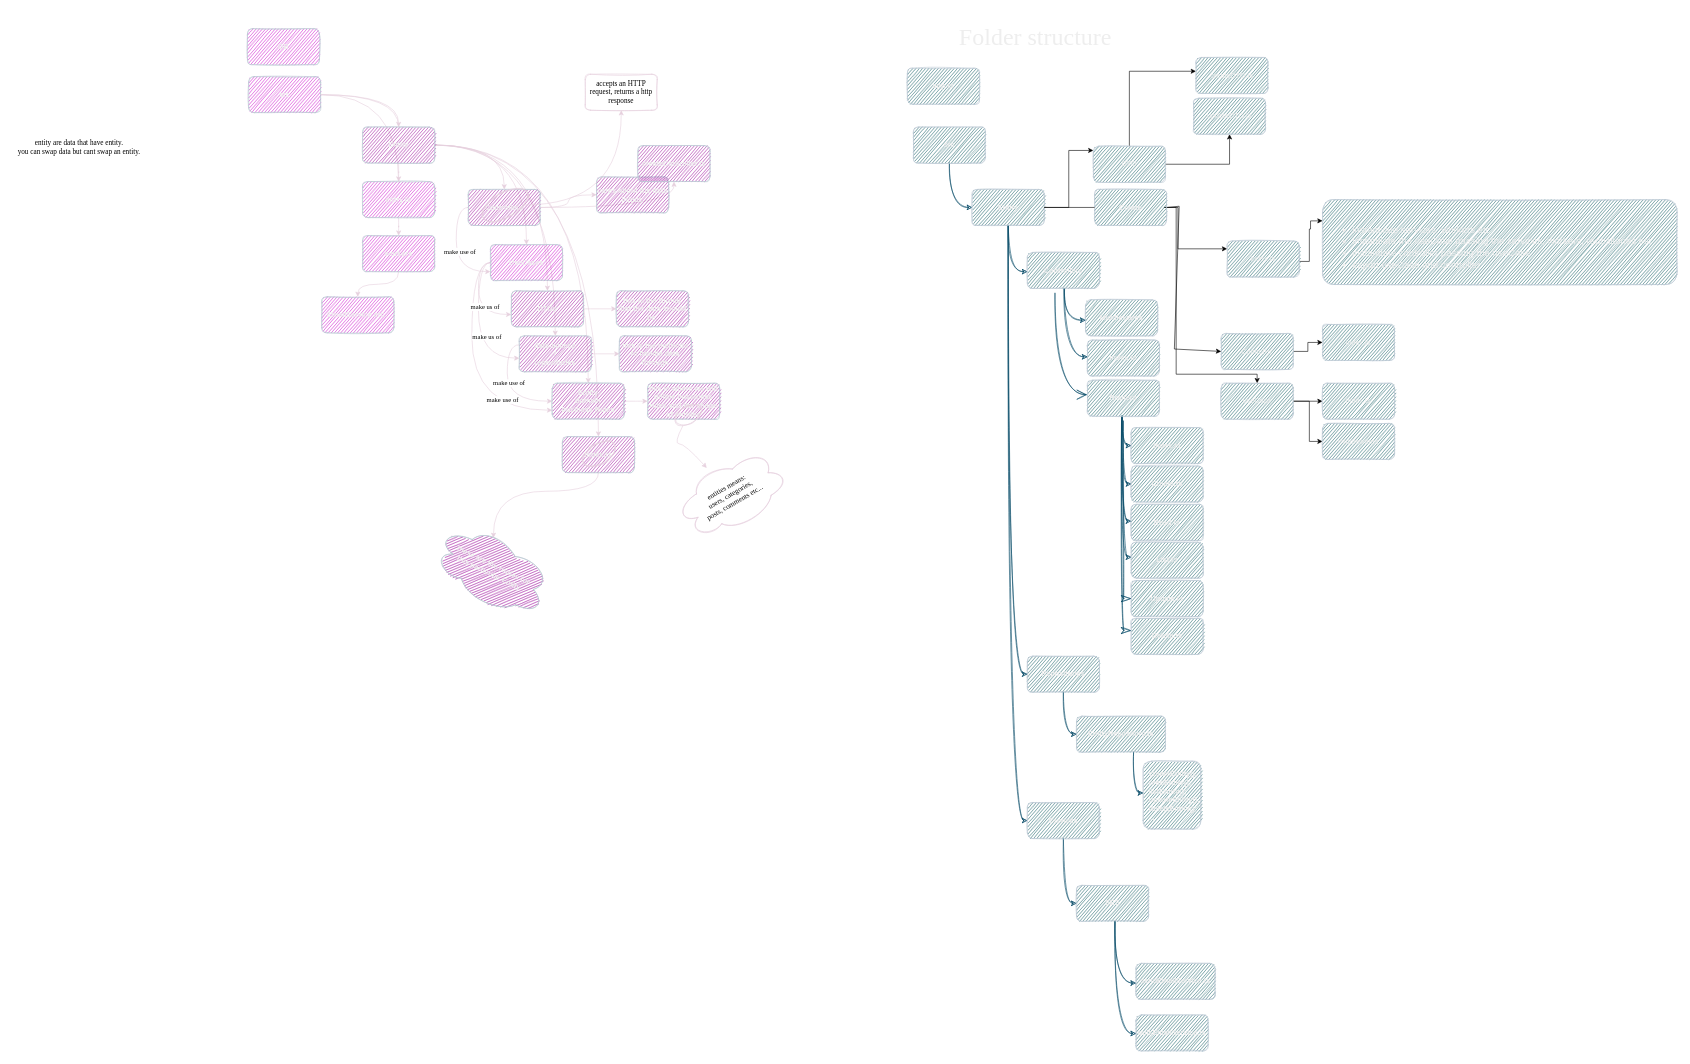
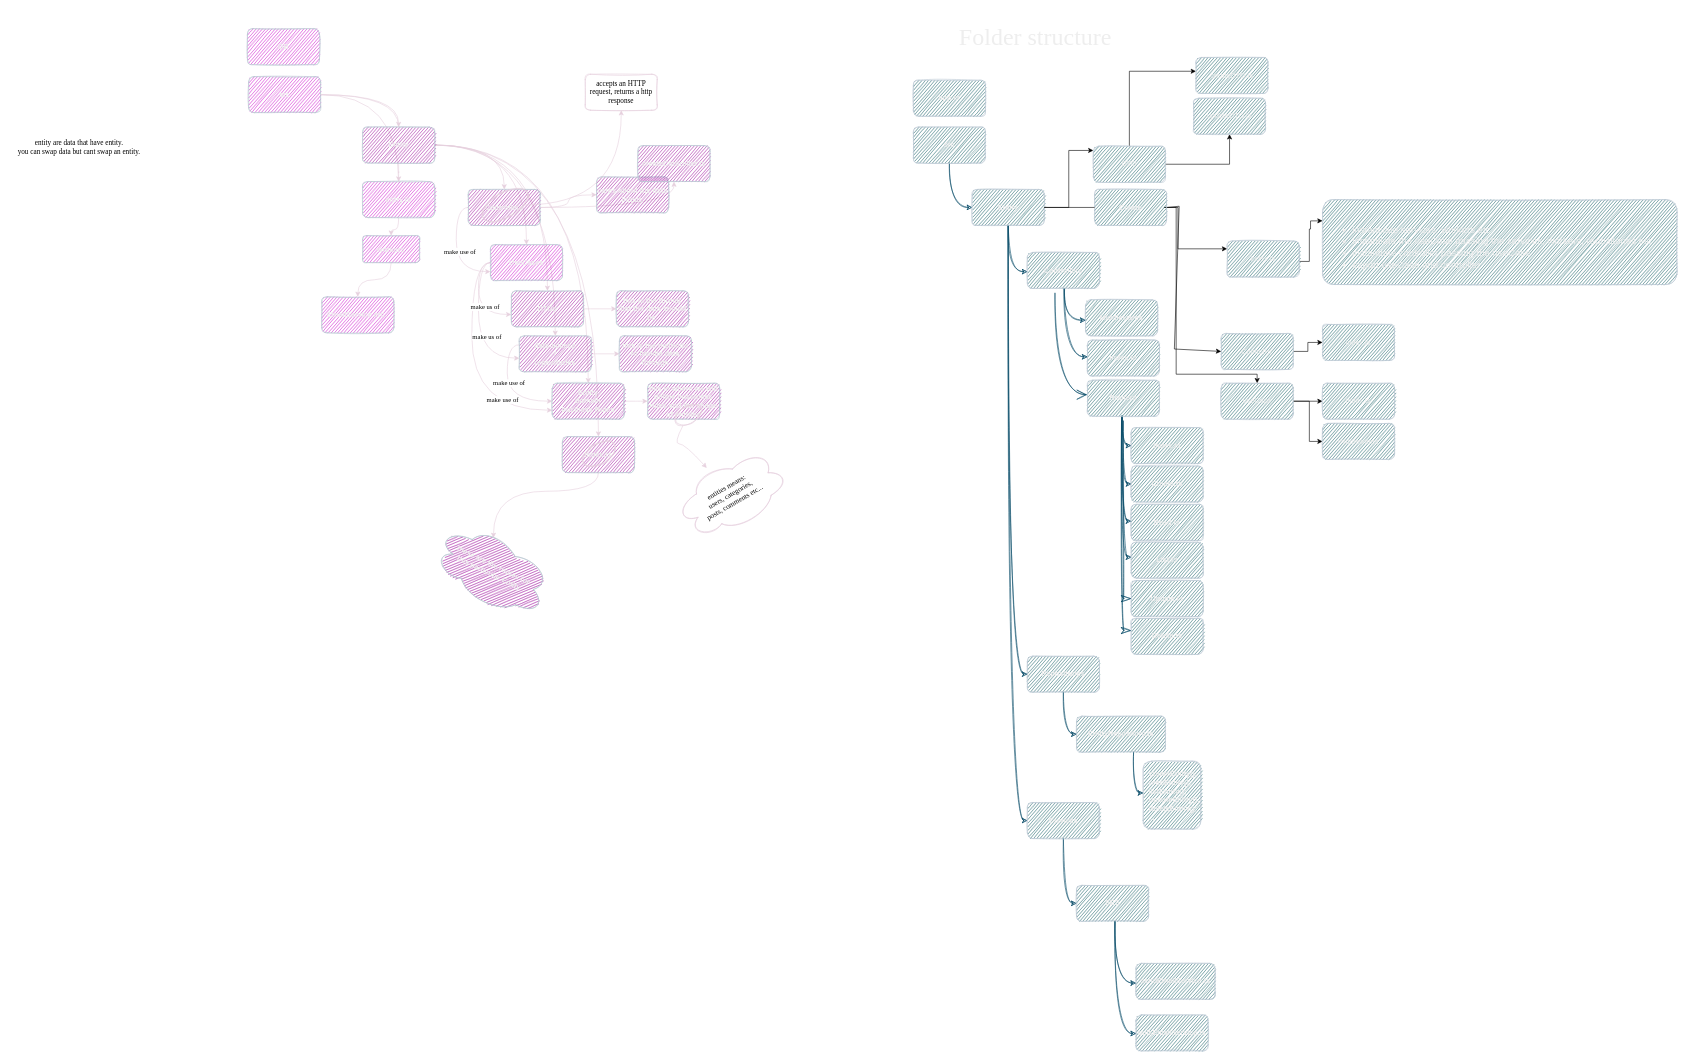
(944, 86) -> (950, 98)
(399, 254) -> (391, 249)
